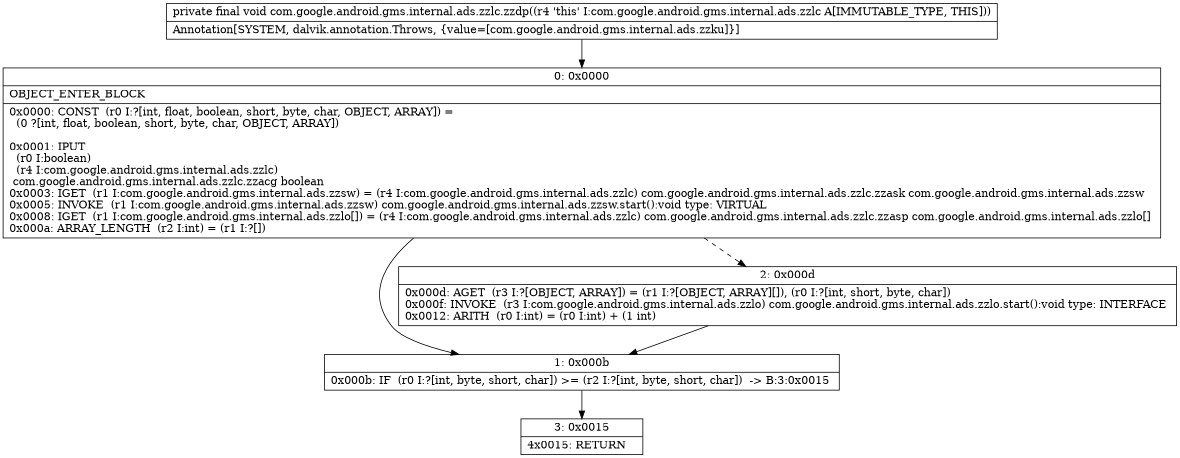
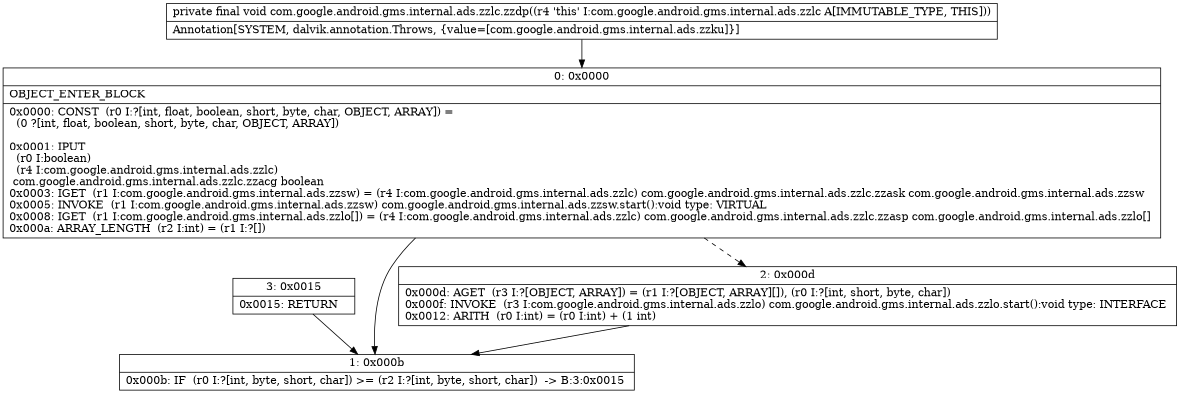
(582, 401) -> (332, 331)
(582, 445) -> (294, 305)
